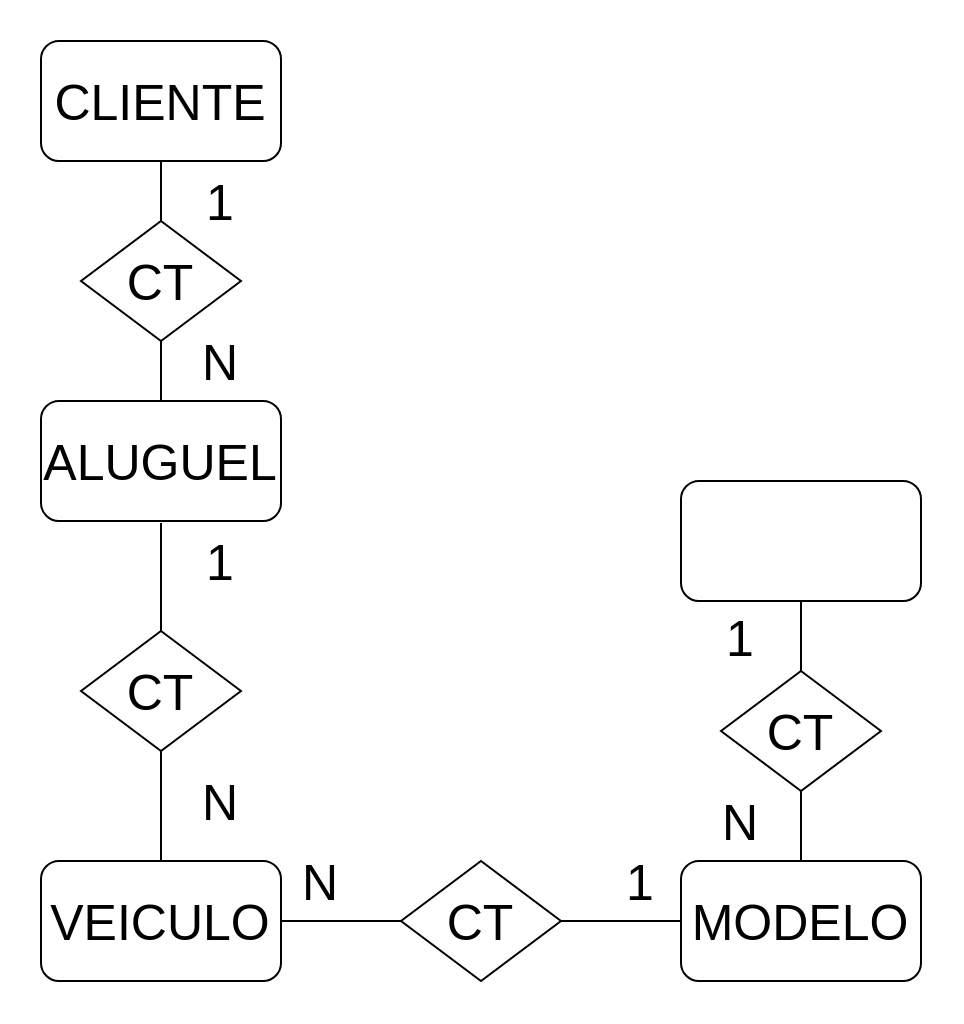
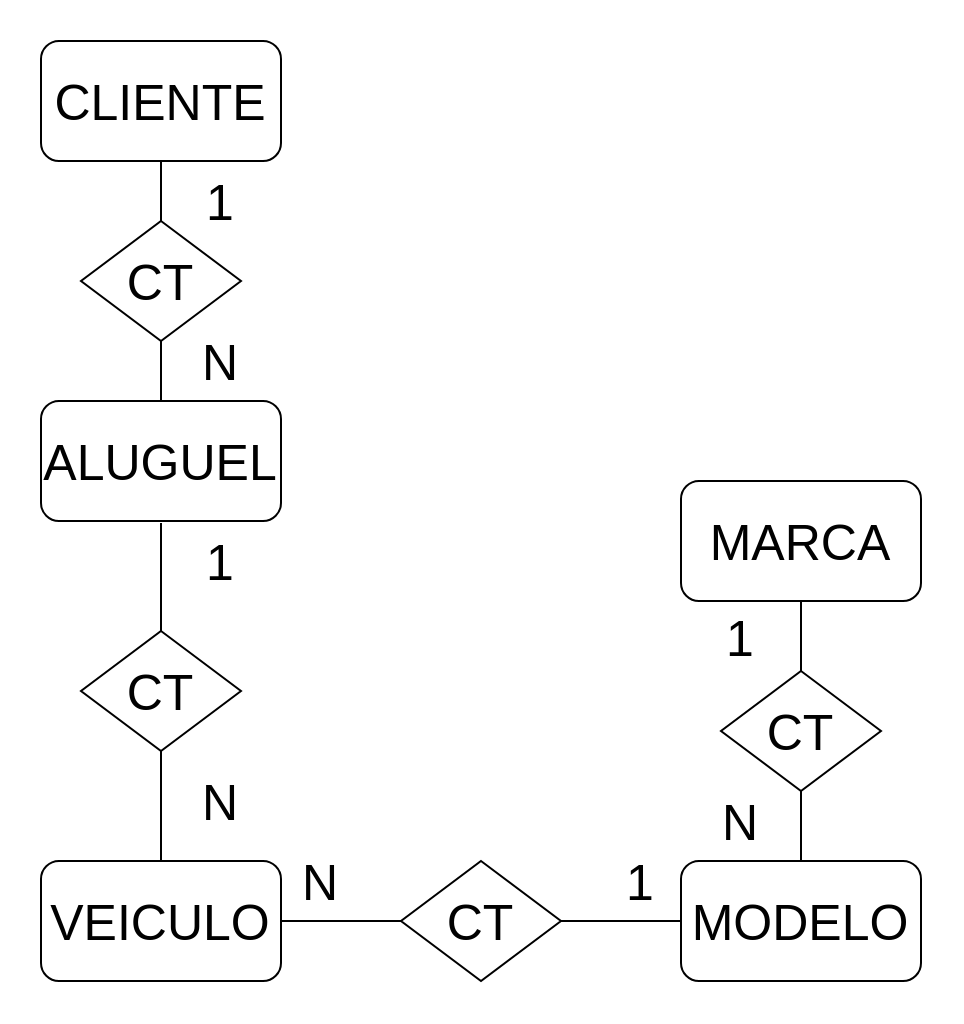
none -> (801, 541)
